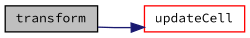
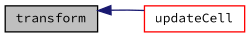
(114, 28) -> (128, 10)
